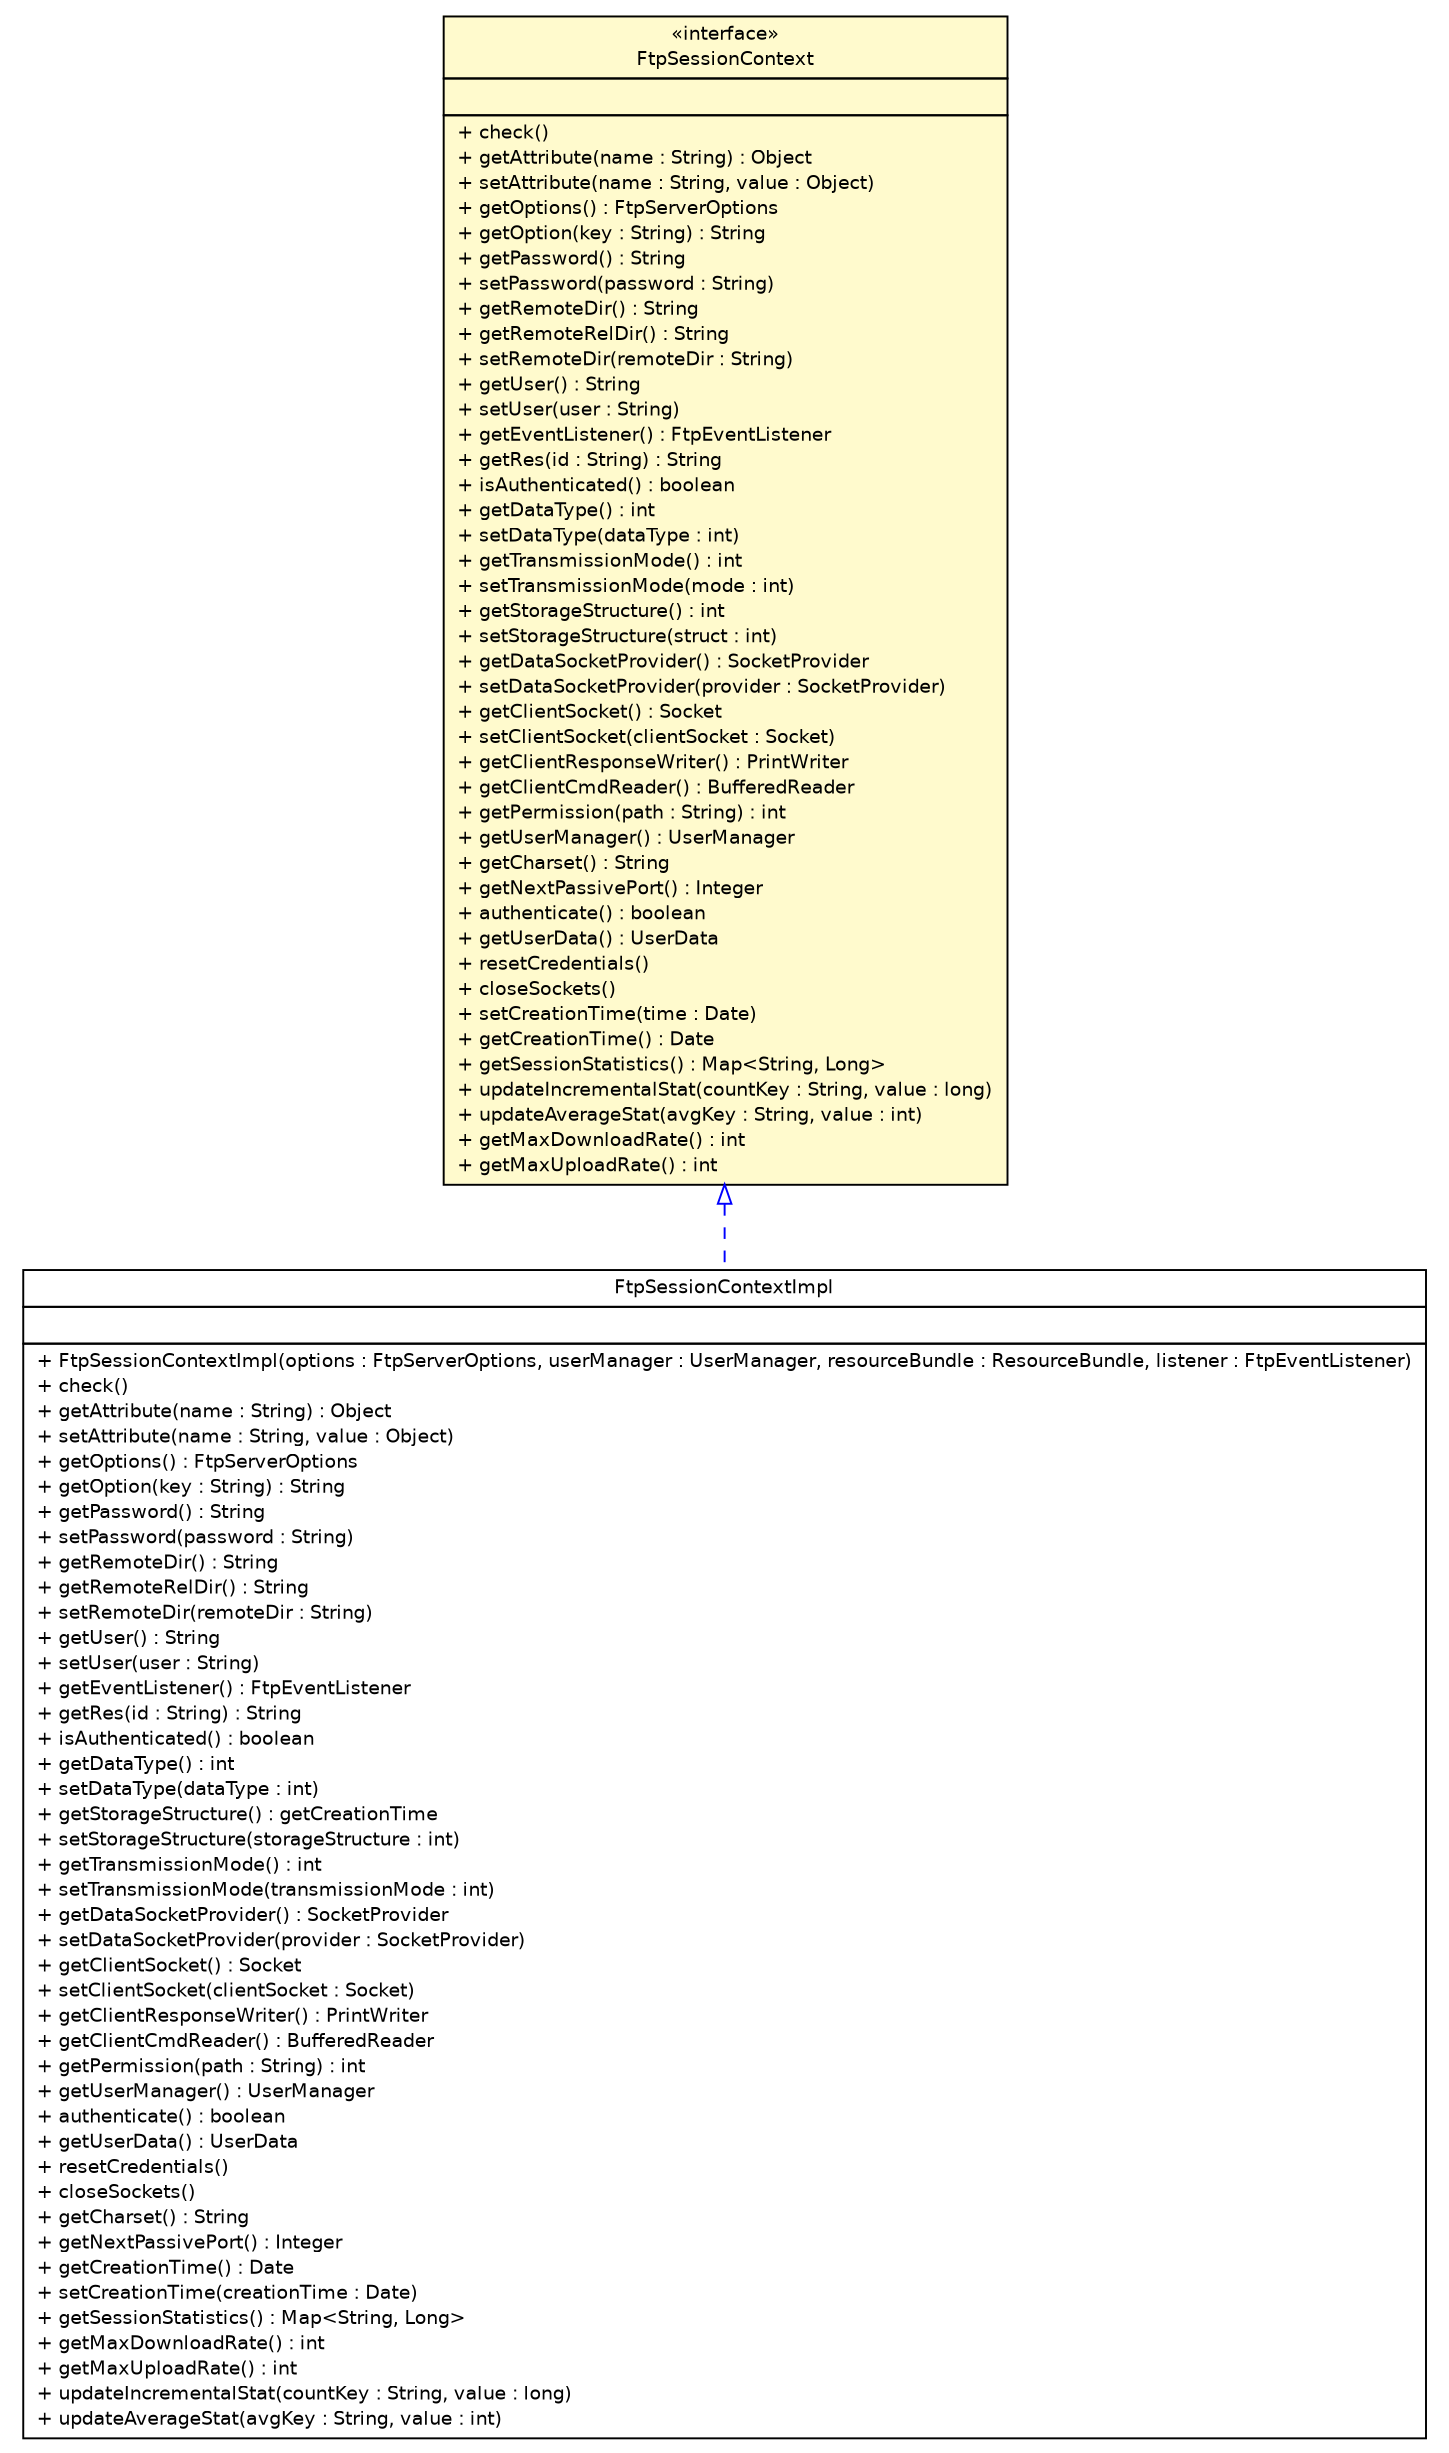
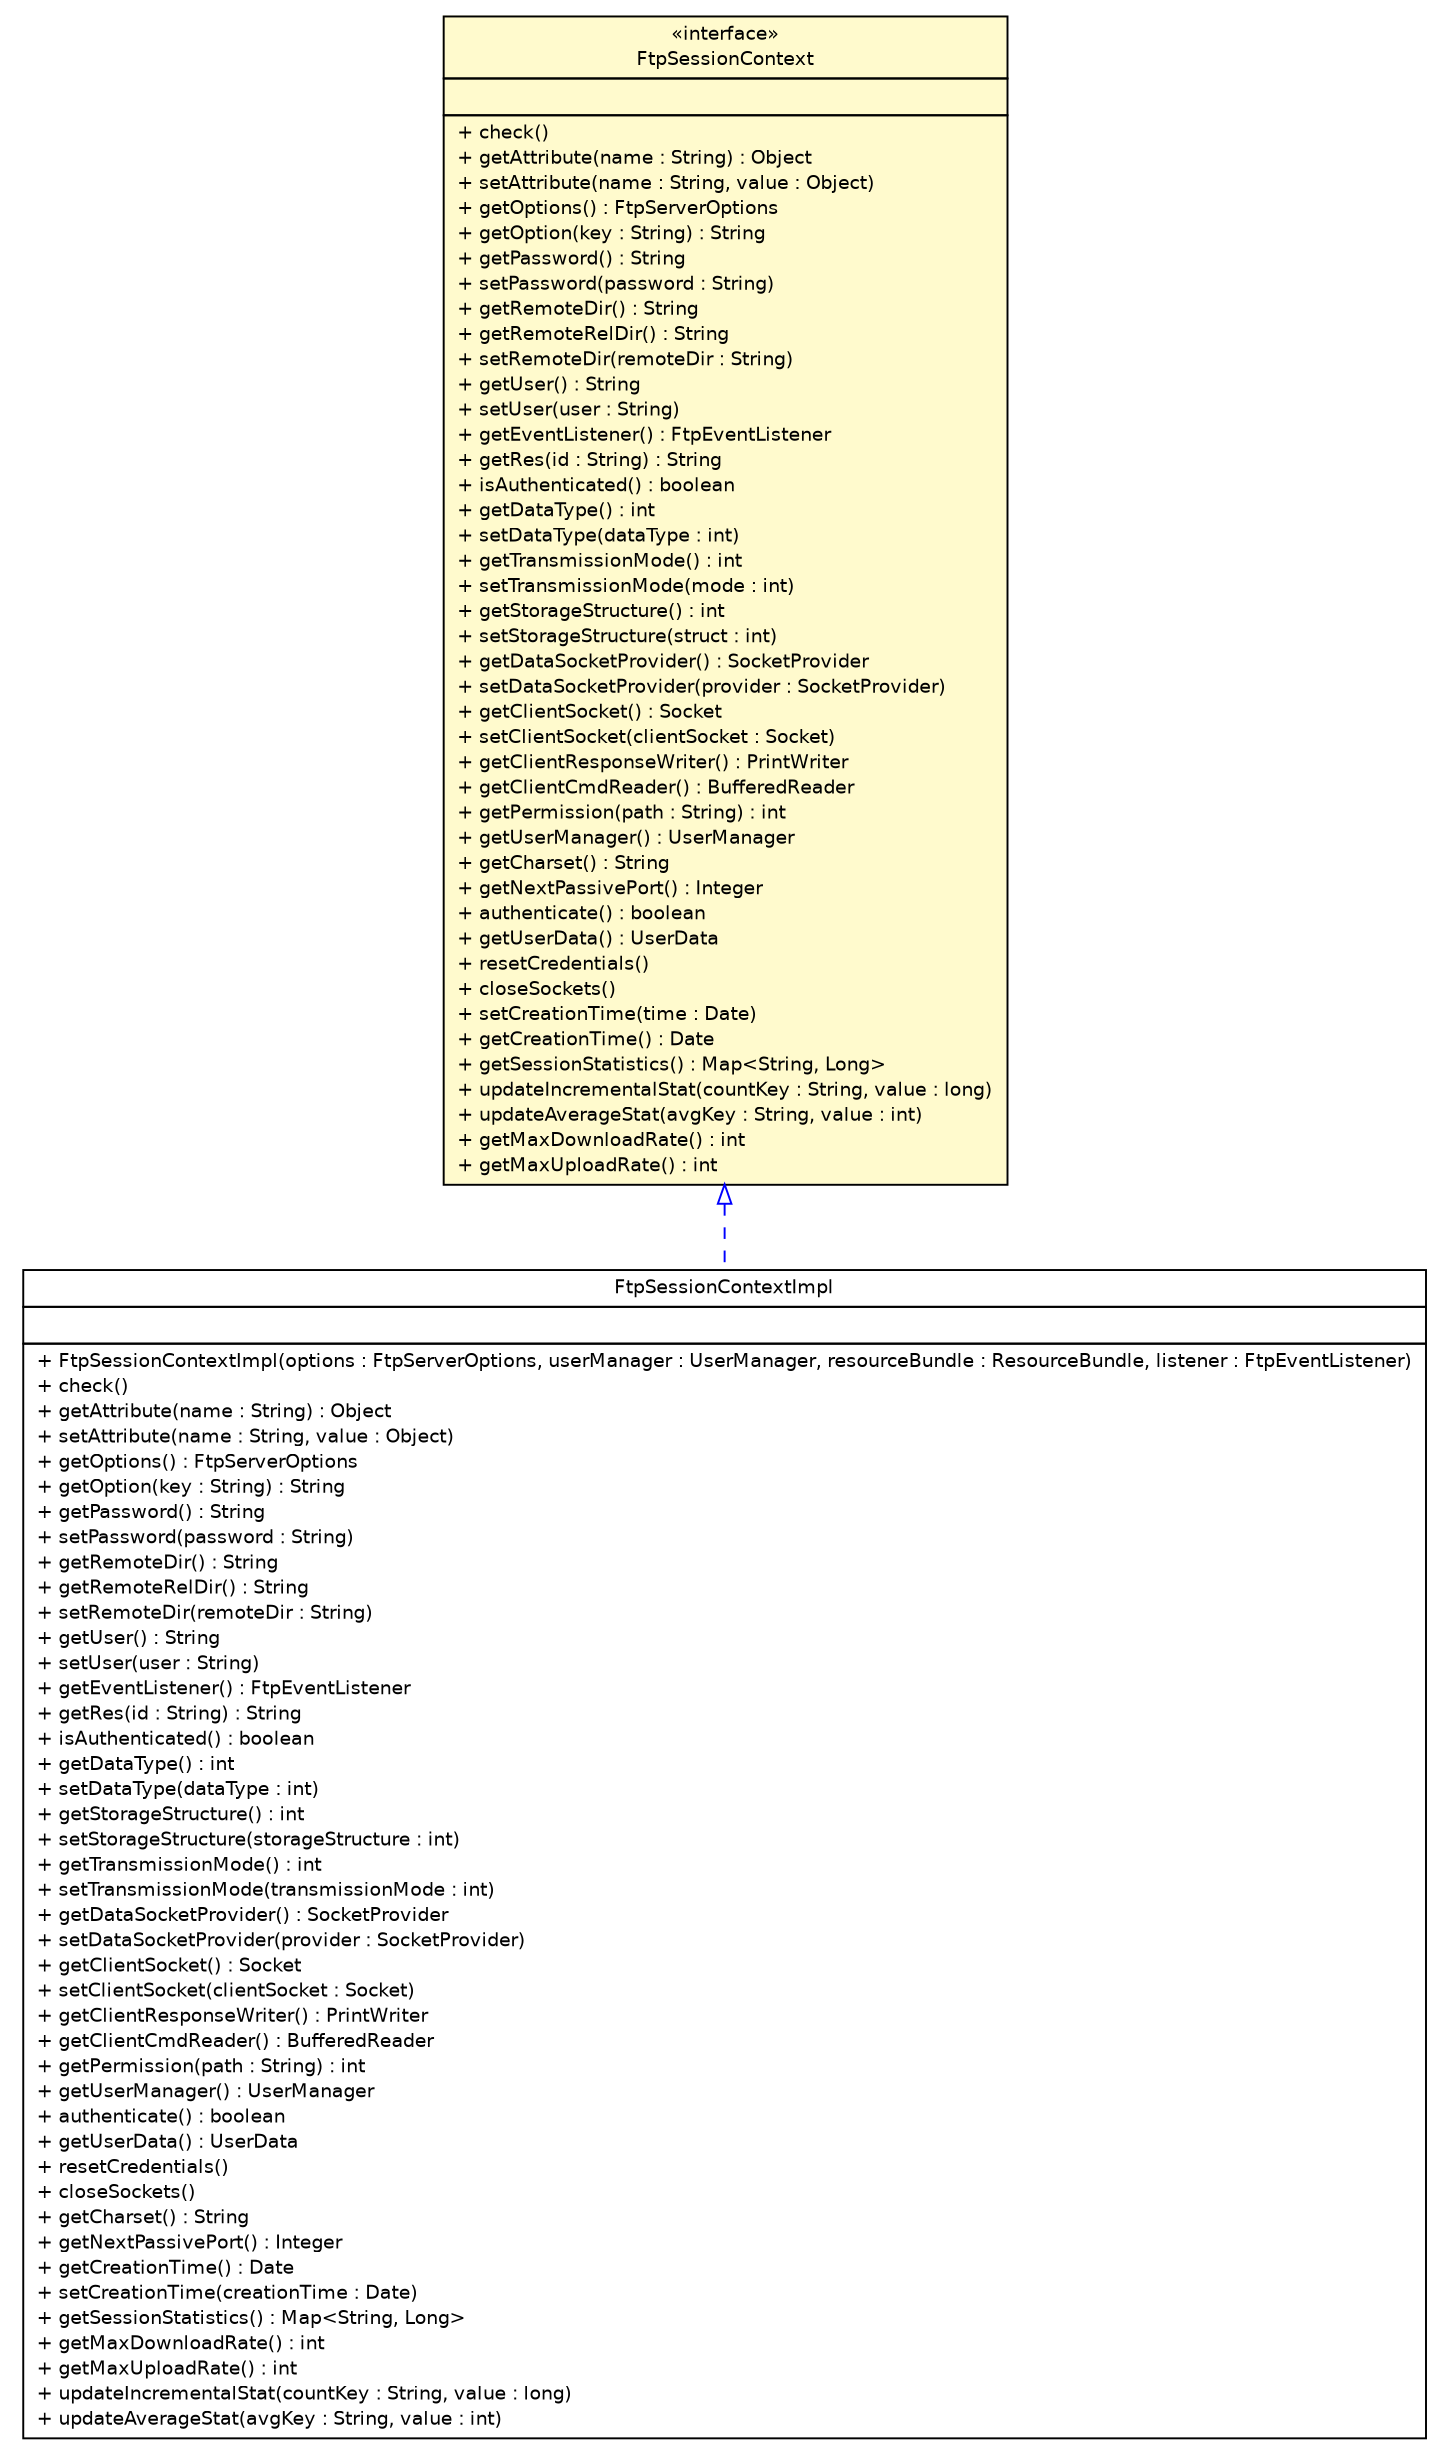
(238, 1814) -> (171, 1814)
